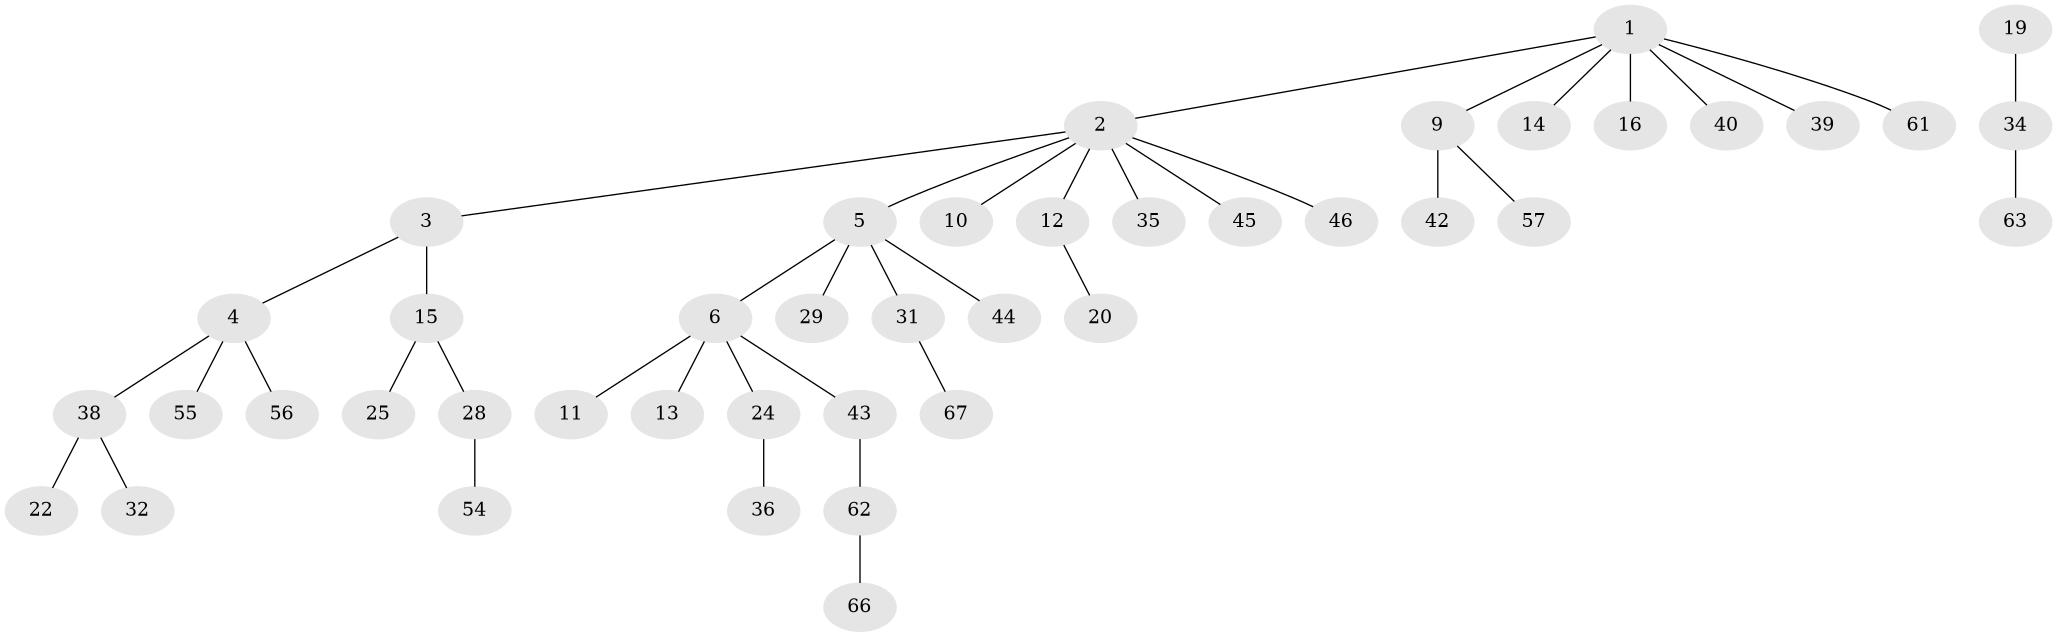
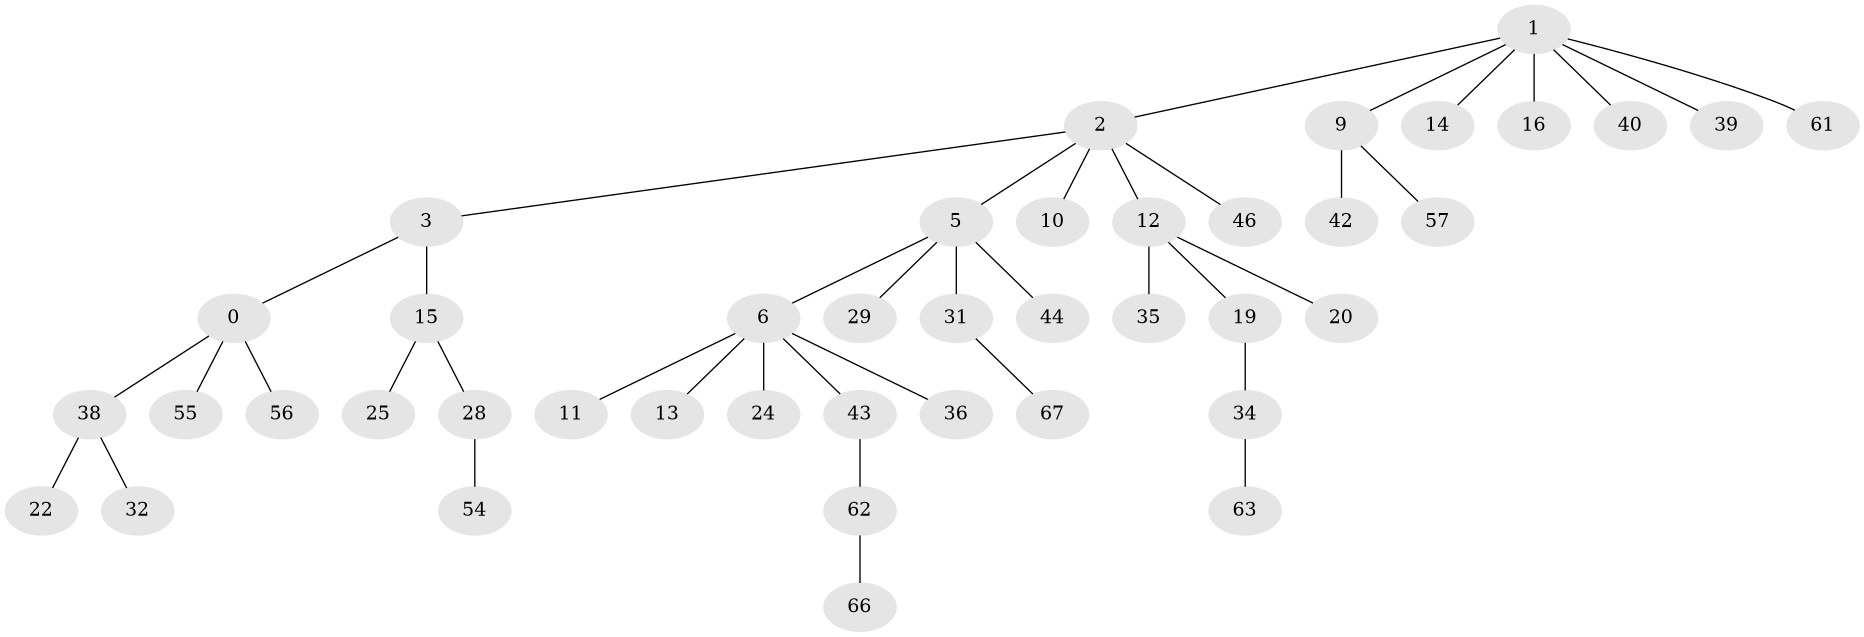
(1125, 174) -> (1149, 270)
(1245, 222) -> none
none -> (1197, 270)
(234, 318) -> (234, 318)
(764, 463) -> (860, 366)
